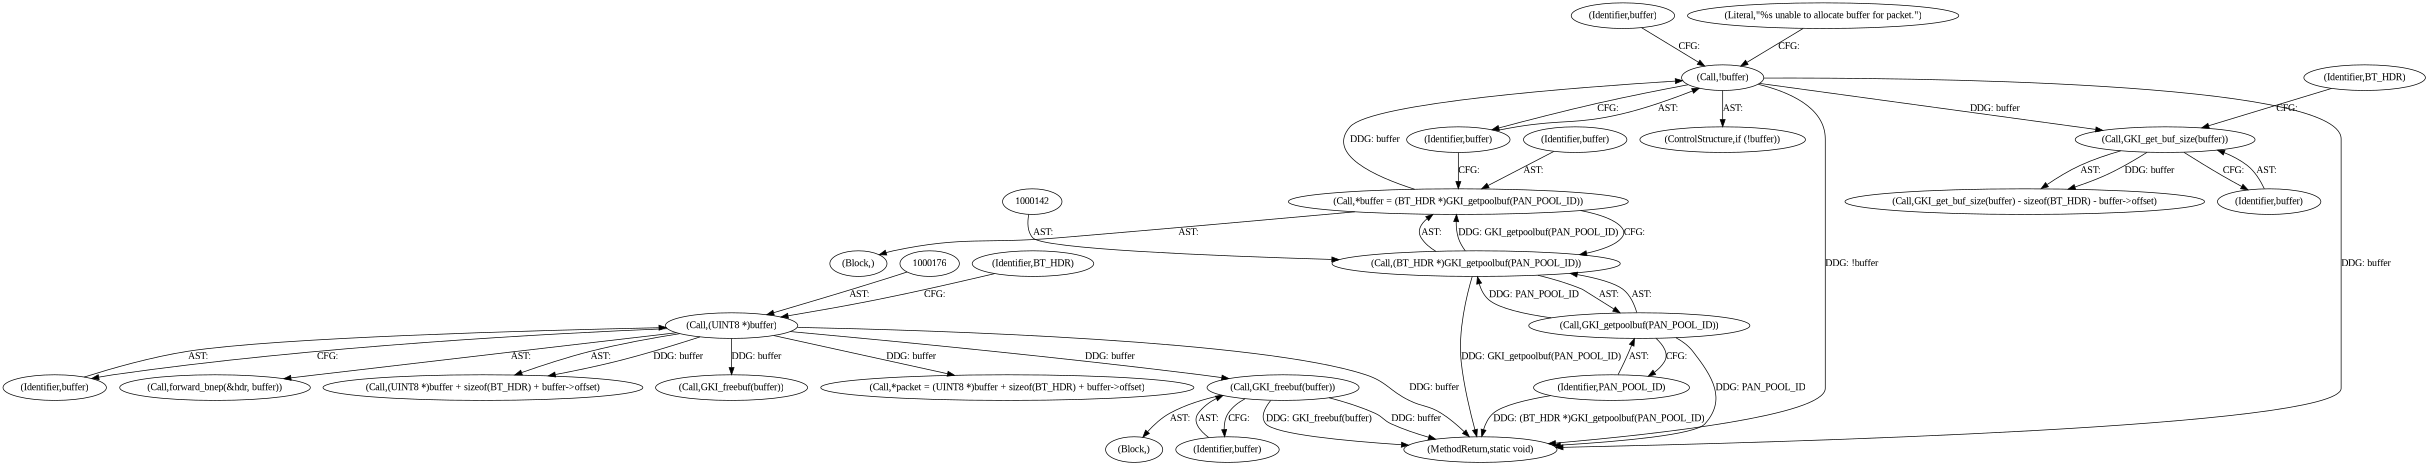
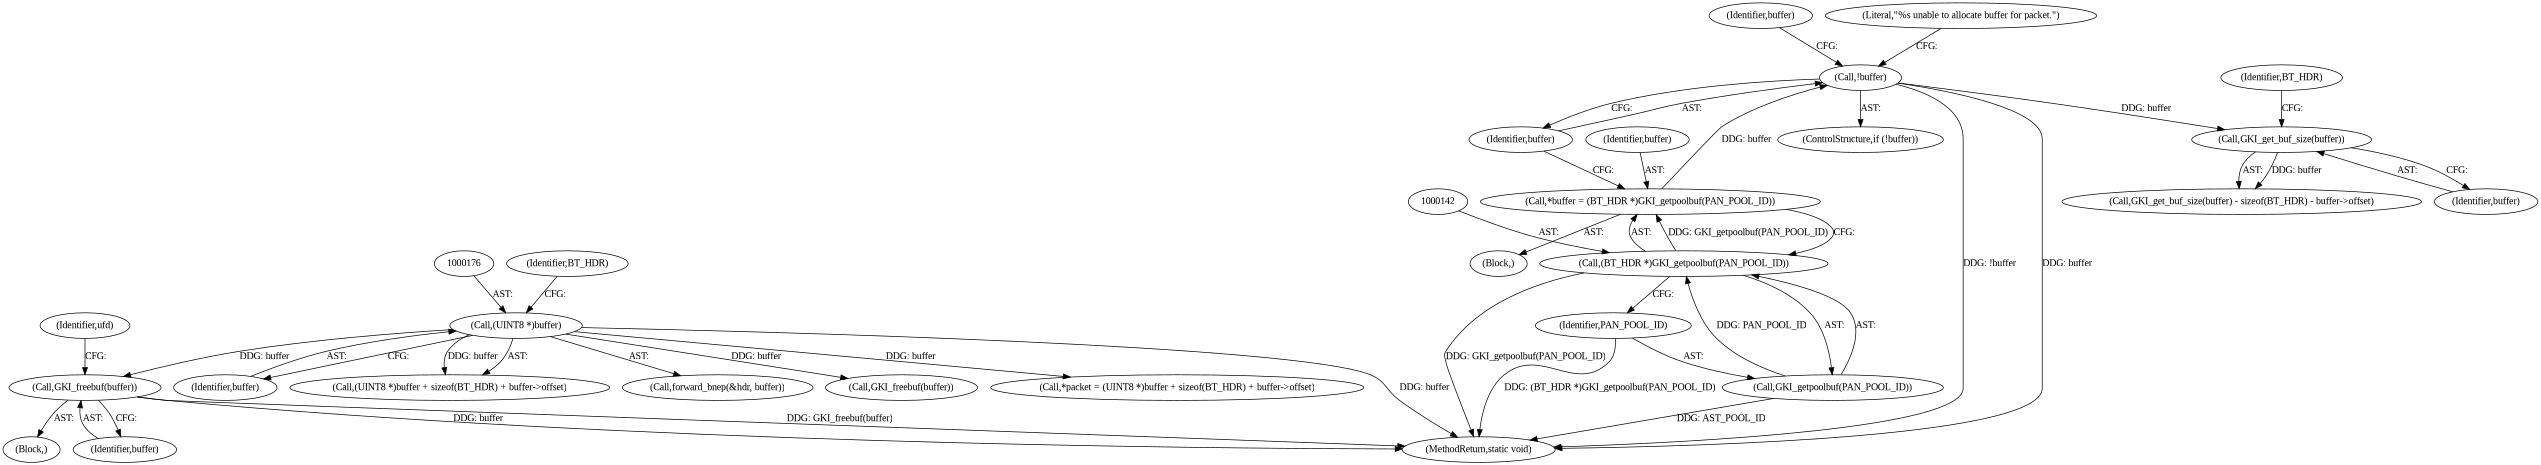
none -> (85, 326)
(1666, 356) -> (1651, 292)
(1761, 388) -> (1721, 419)
